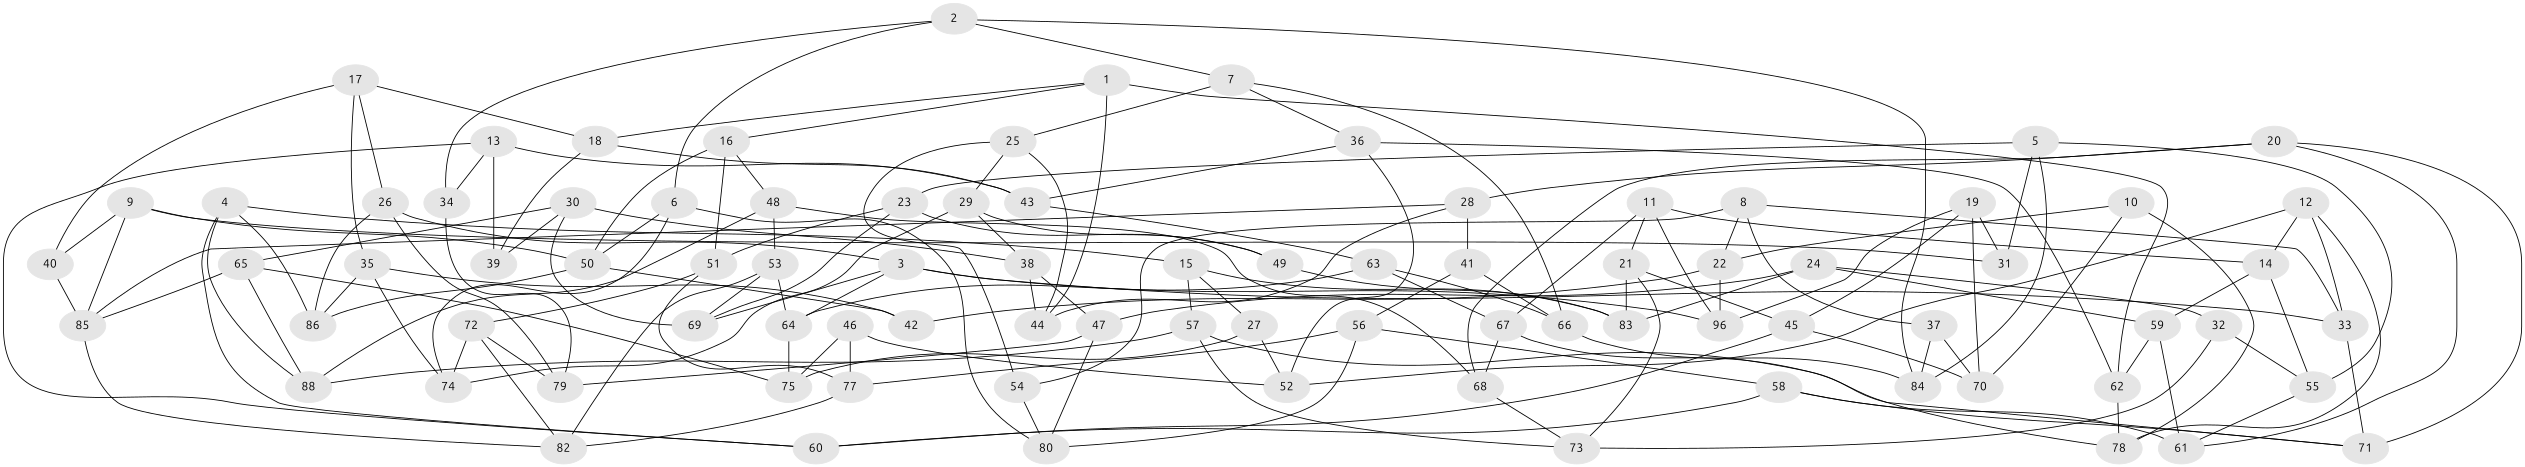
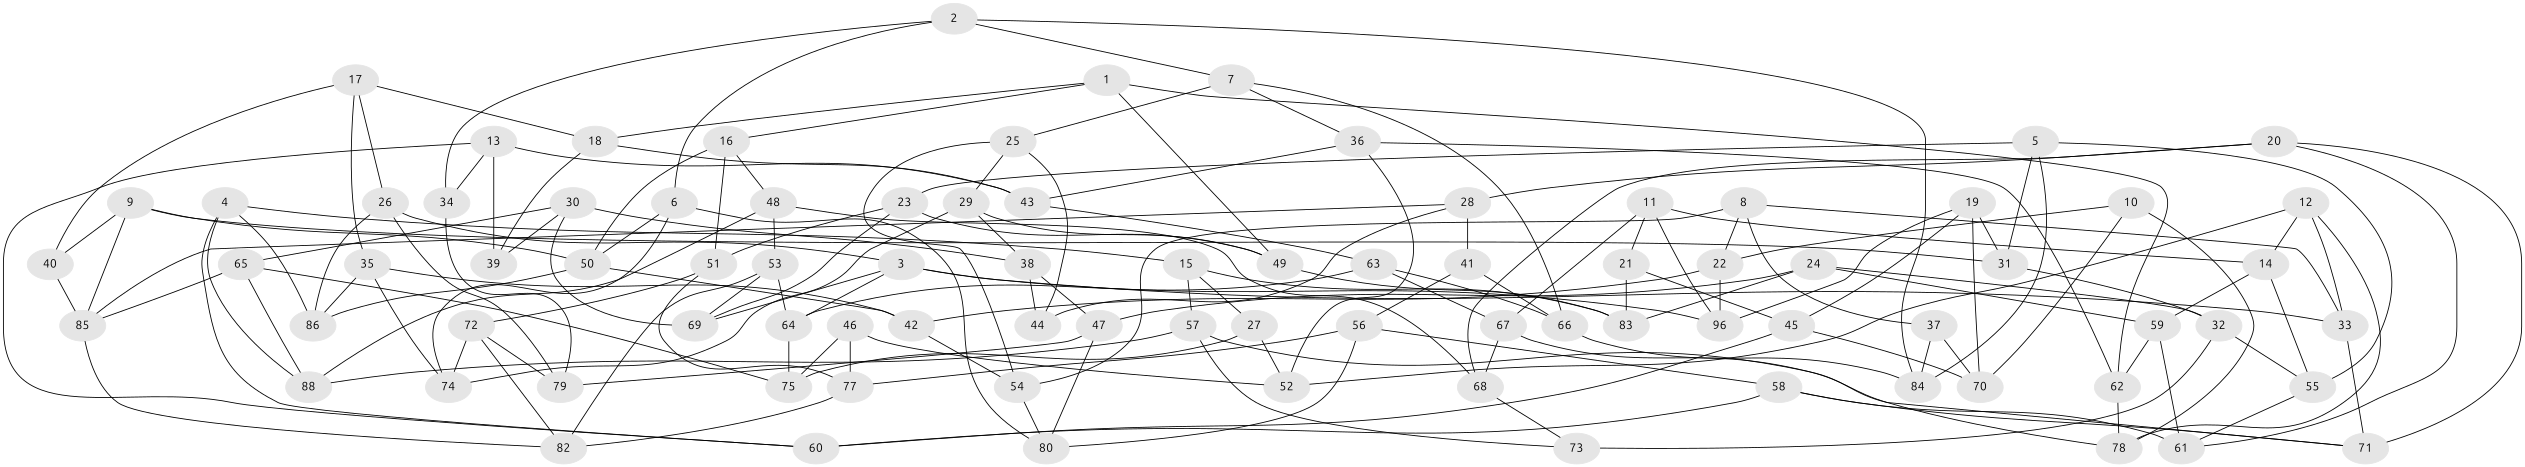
(1095, 203) -> (1201, 180)
none -> (2115, 289)
(1655, 346) -> none
none -> (977, 364)
